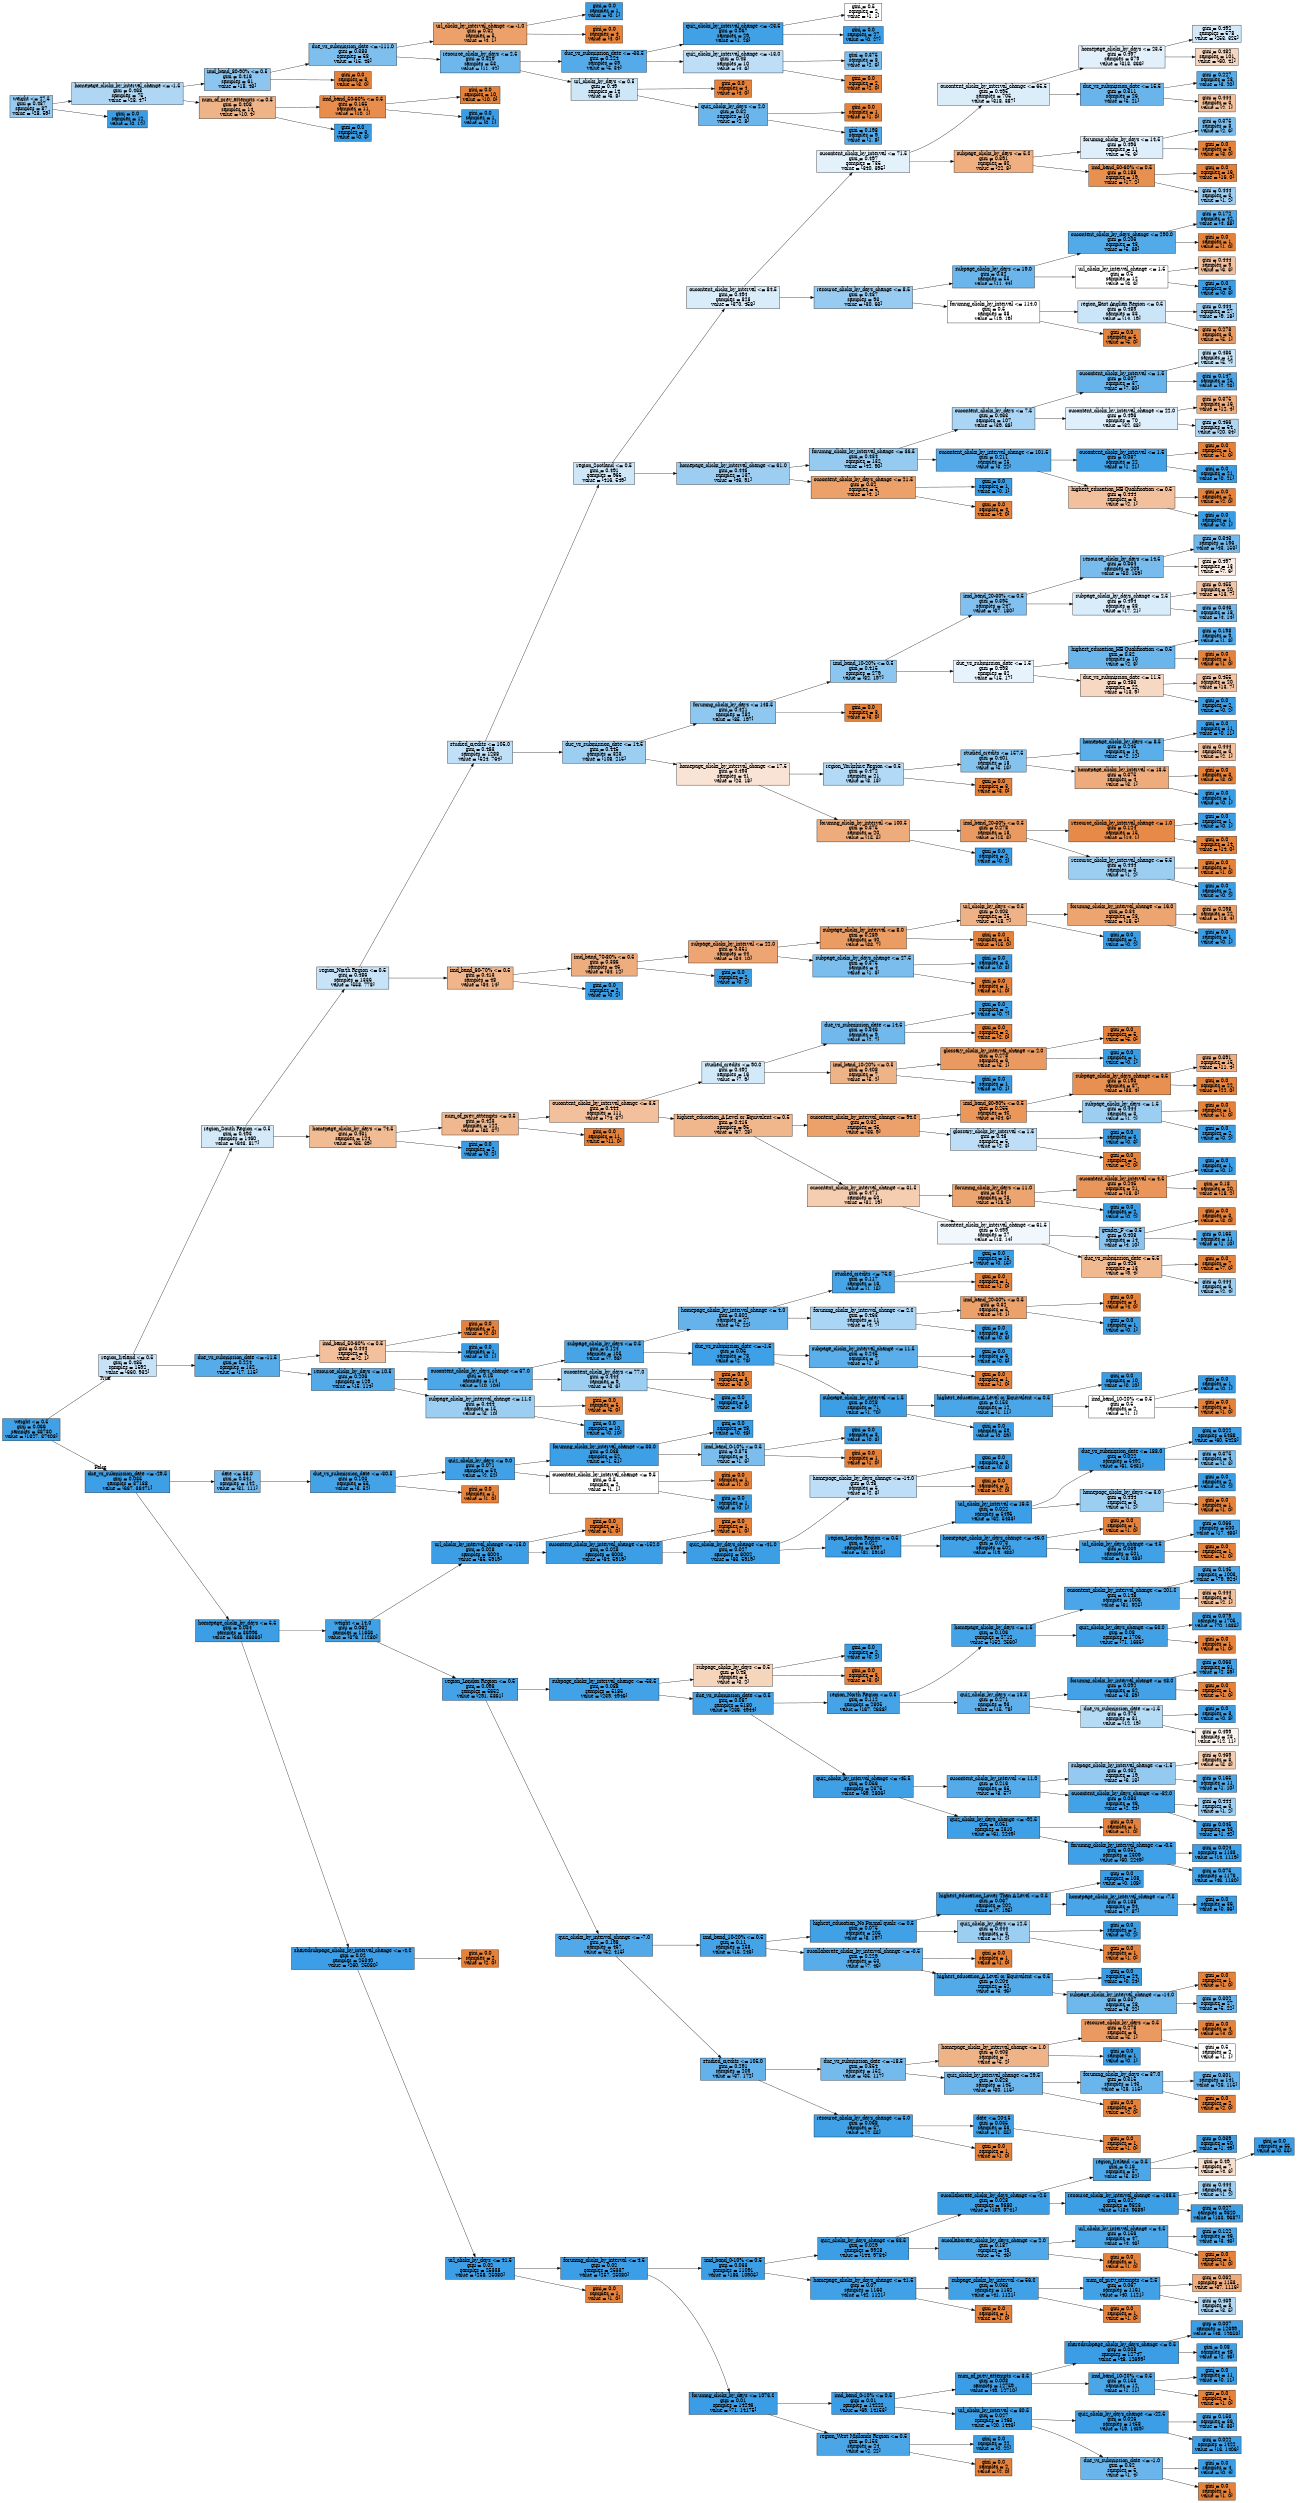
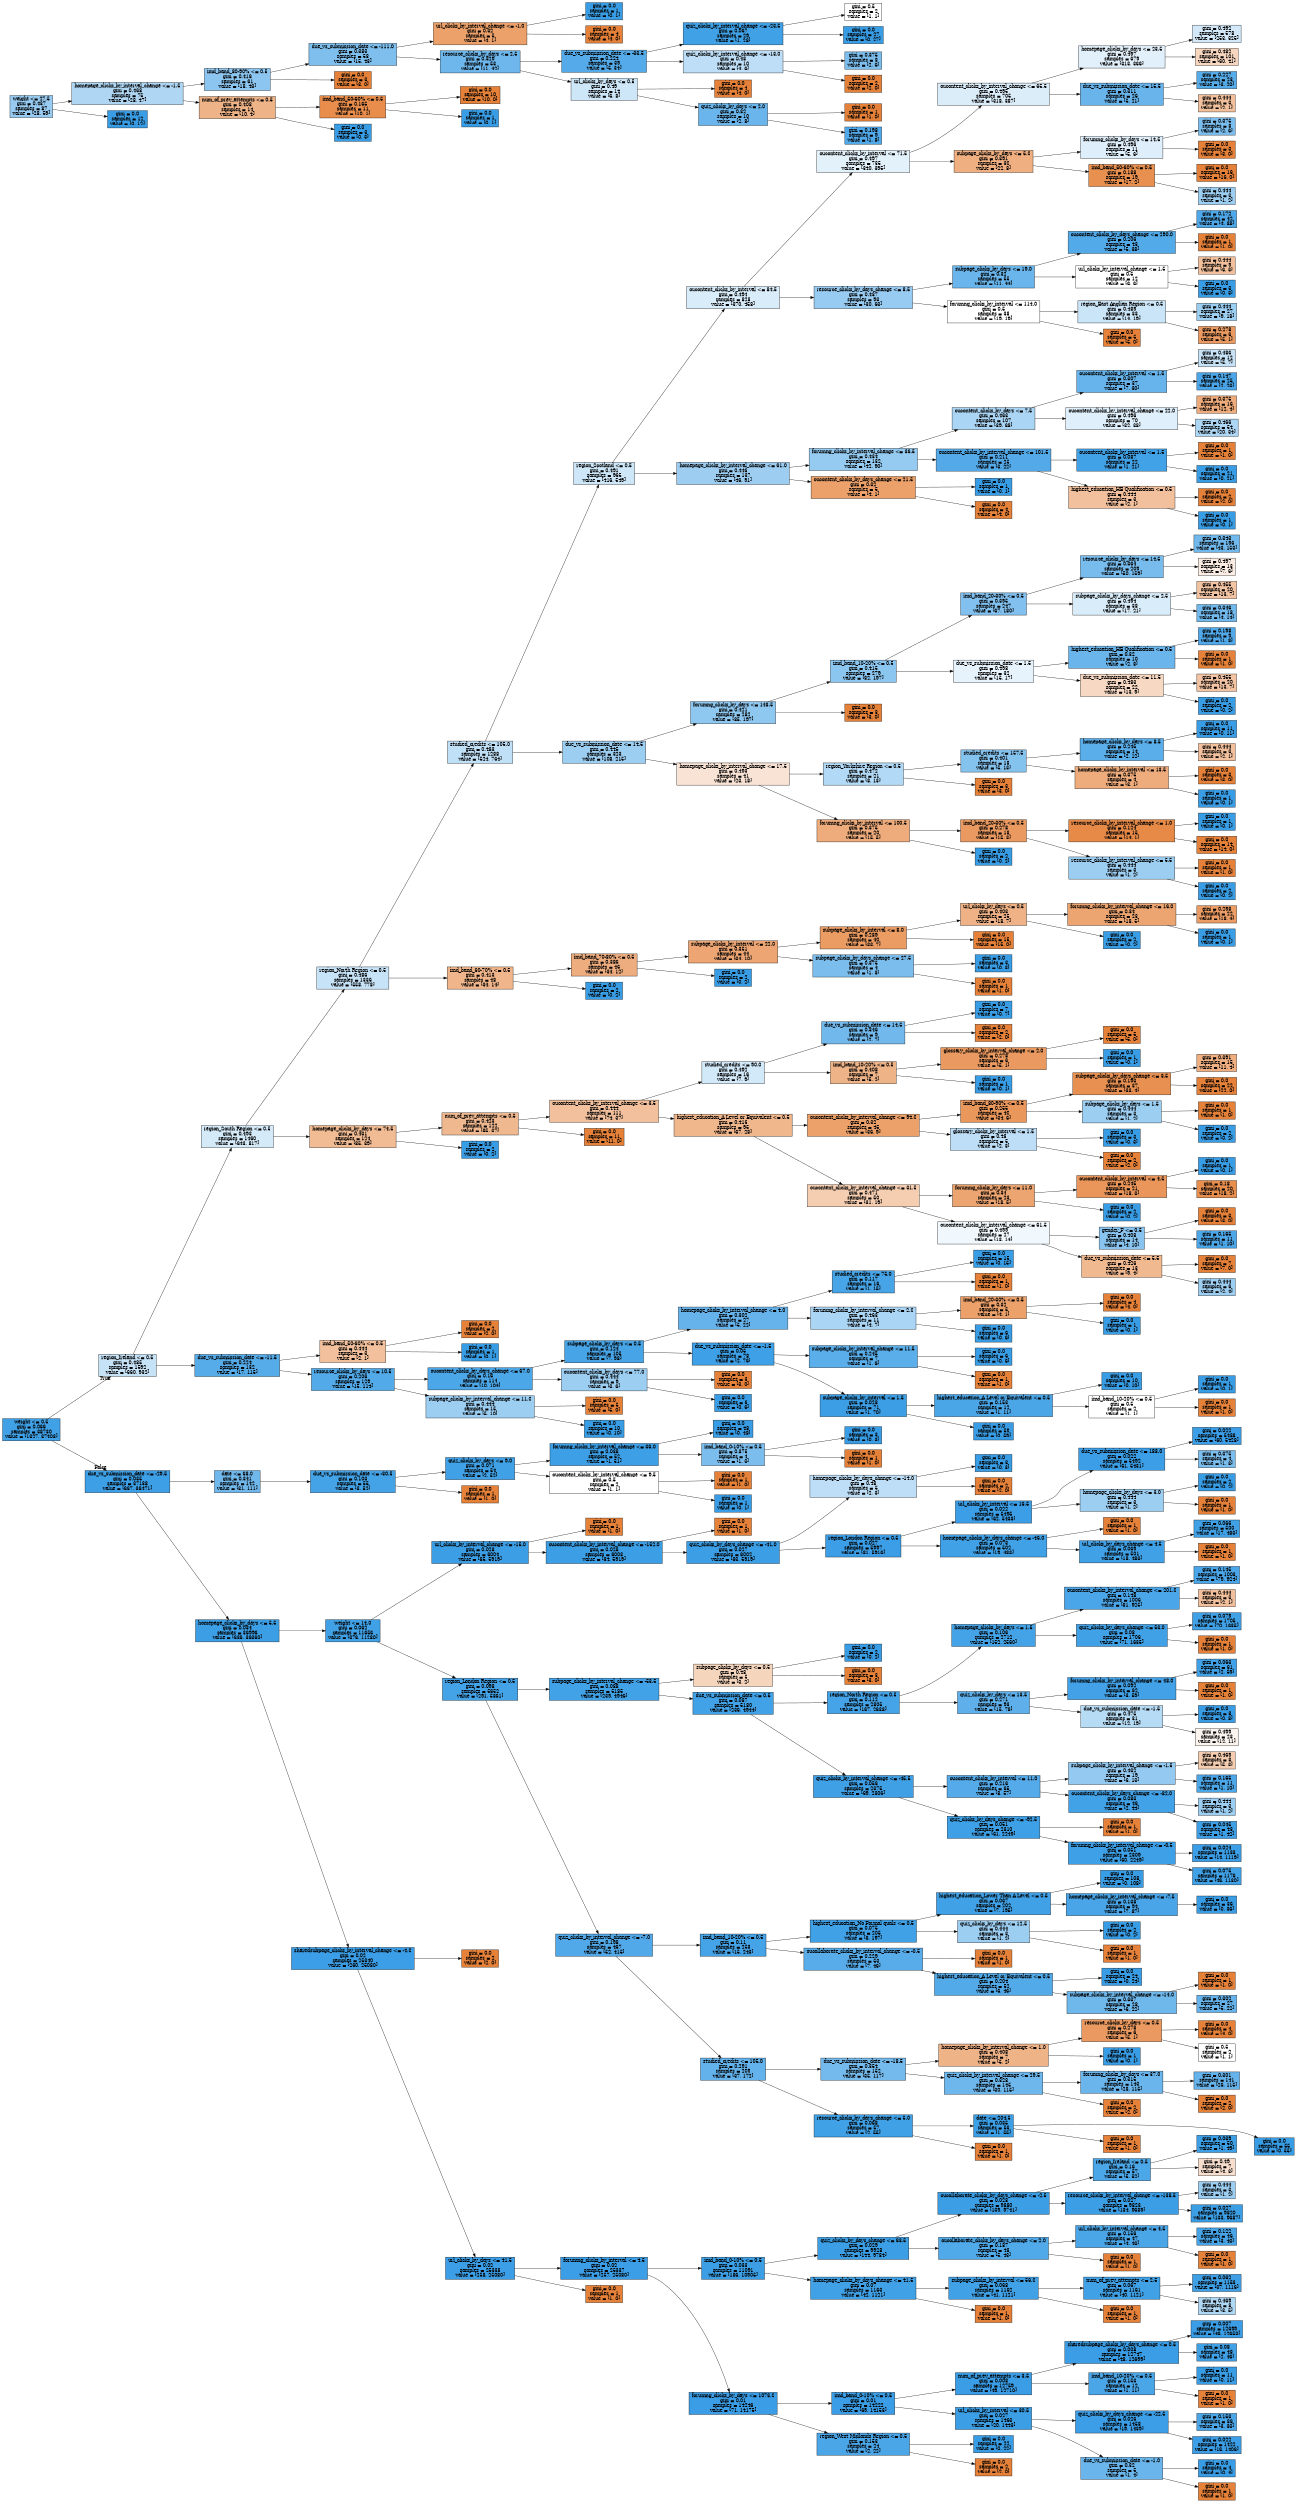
(1243, 2158) -> (1135, 2125)
(1217, 2283) -> (1217, 2283)
